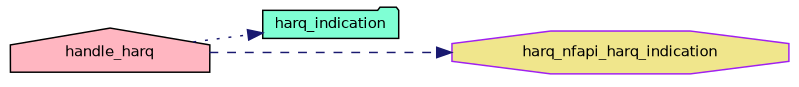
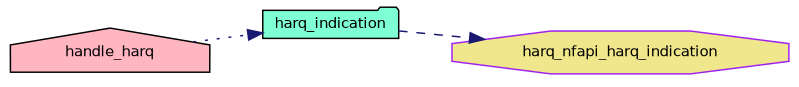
(323, 52) -> (434, 34)
